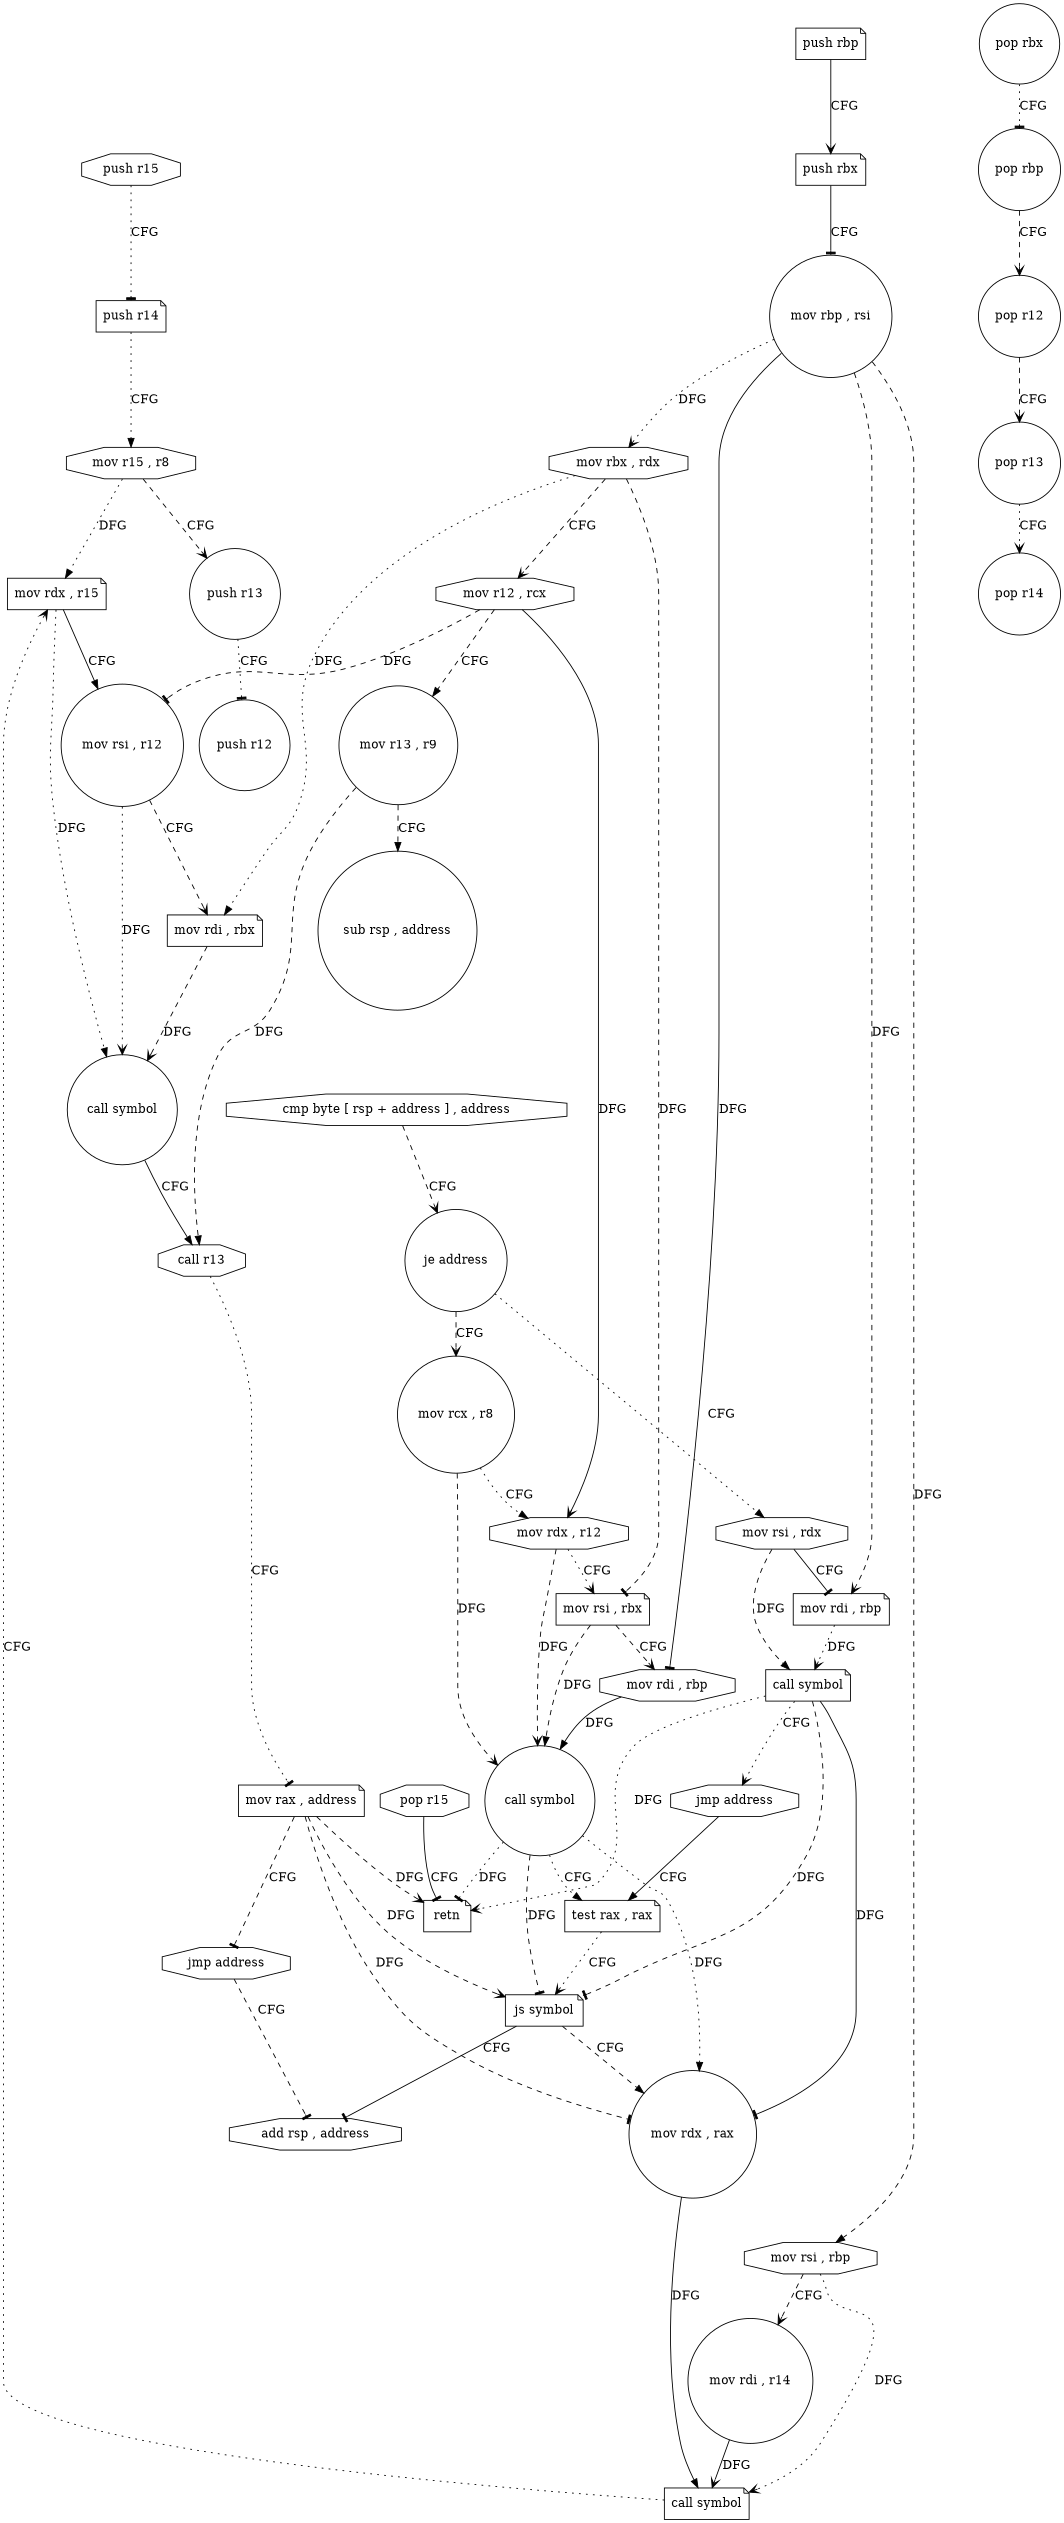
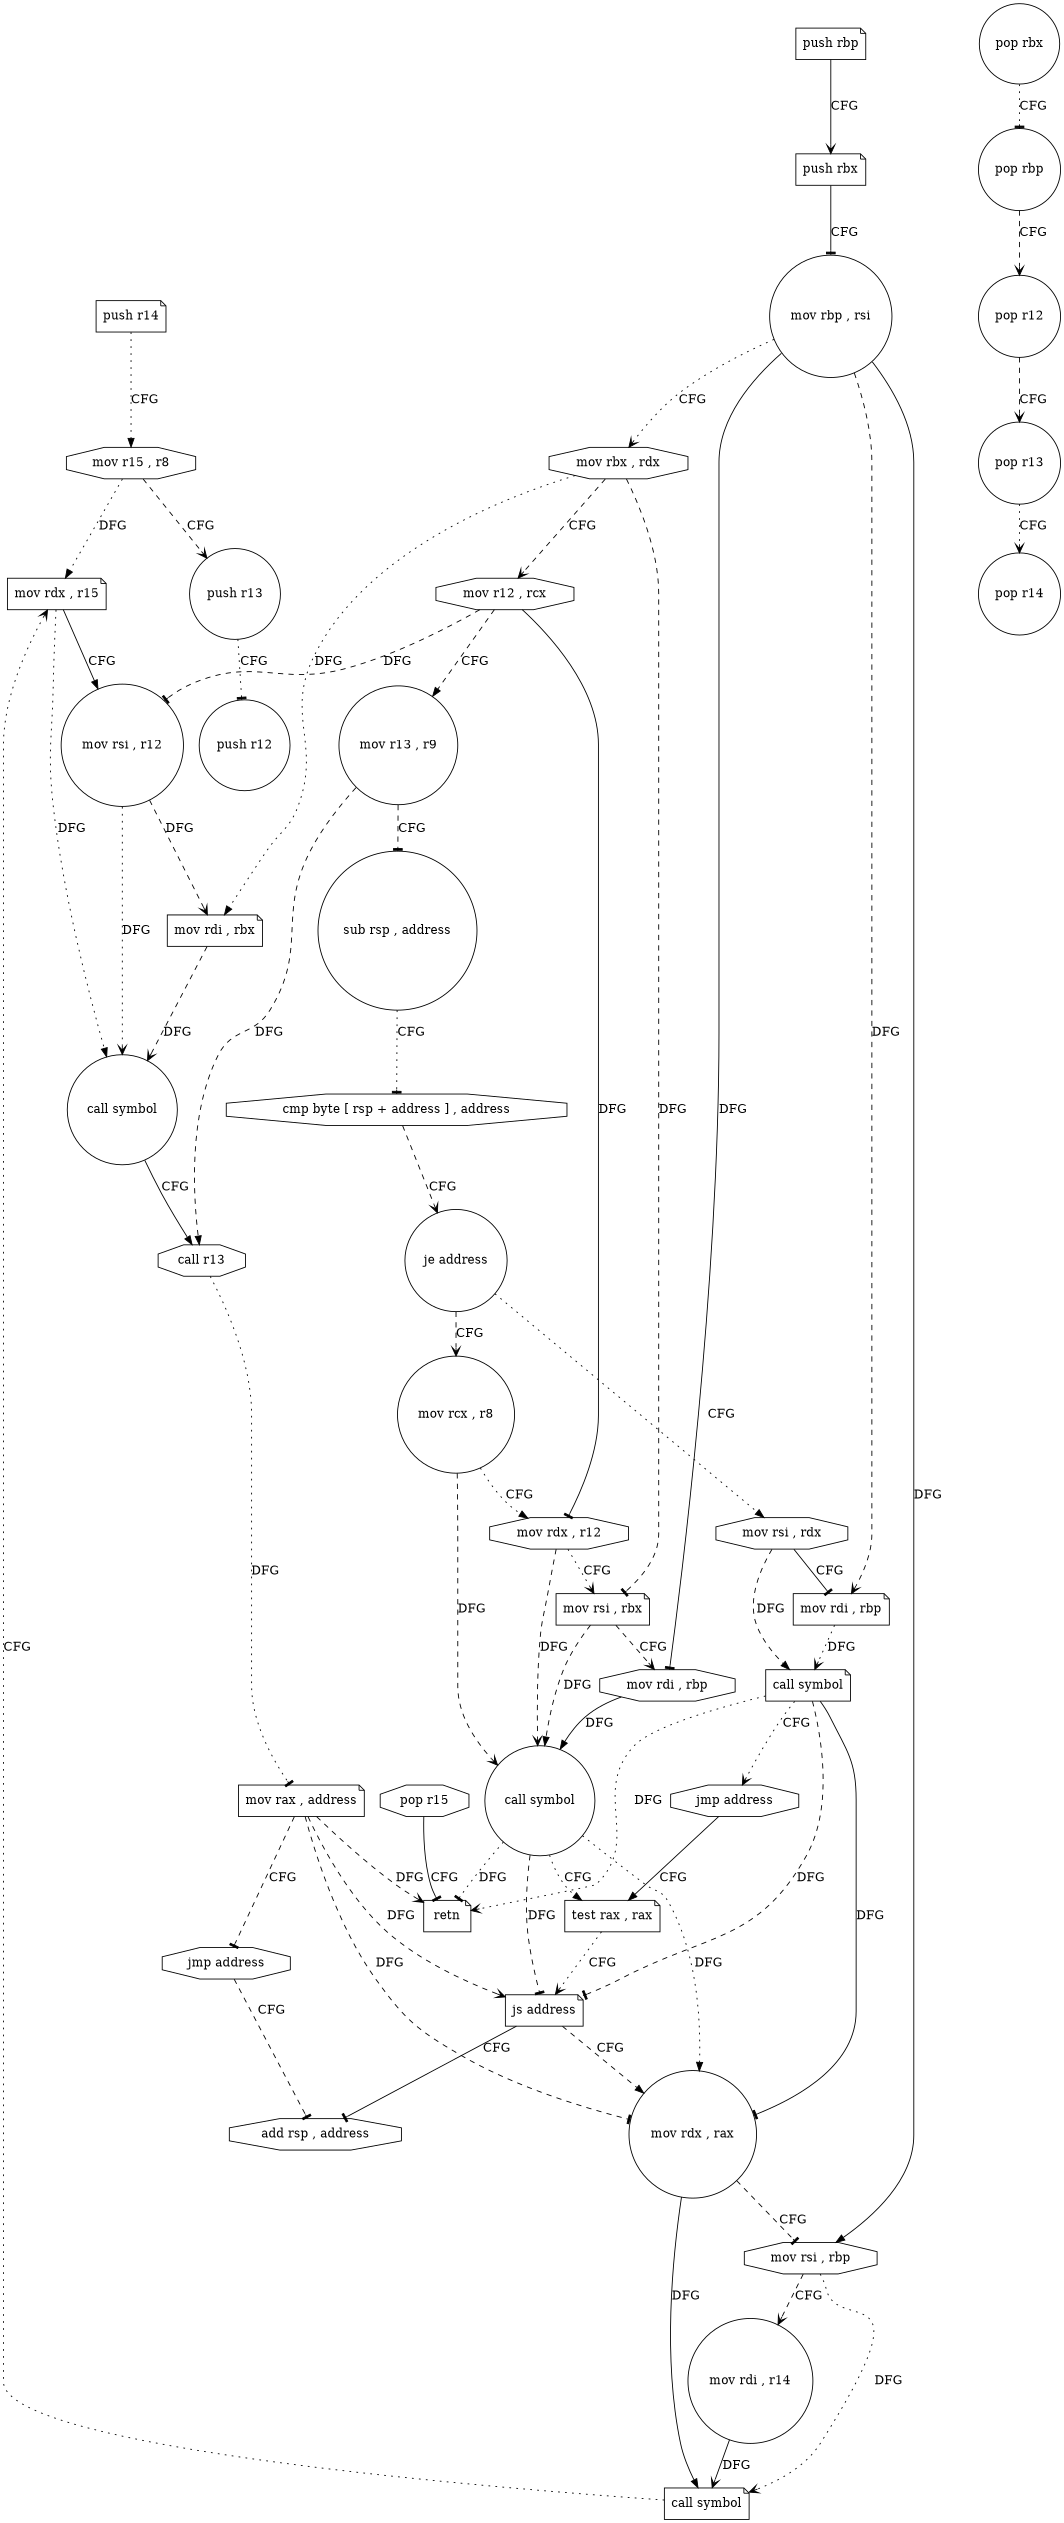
(131, 170) -> none
(693, 400) -> (693, 400)
(398, 826) -> (398, 826)
(180, 829) -> (180, 829)
none -> (397, 1050)
(598, 1052) -> (598, 1052)
(914, 1308) -> (914, 1308)
(266, 1571) -> (266, 1571)
(544, 2010) -> (544, 2010)
none -> (765, 2210)
